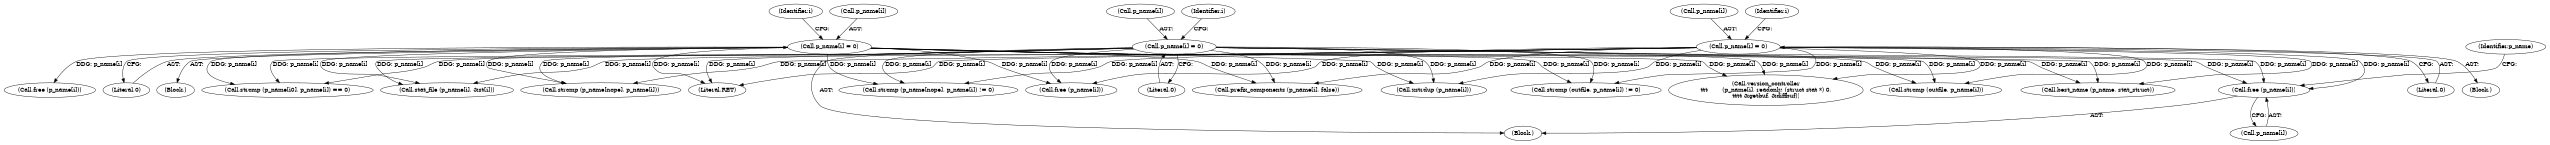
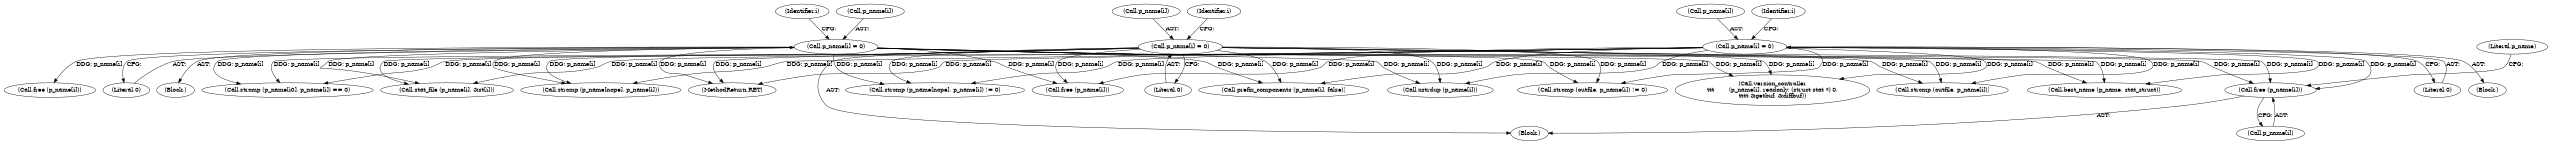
(2506, 47) -> (2512, 47)
(717, 90) -> (732, 90)
